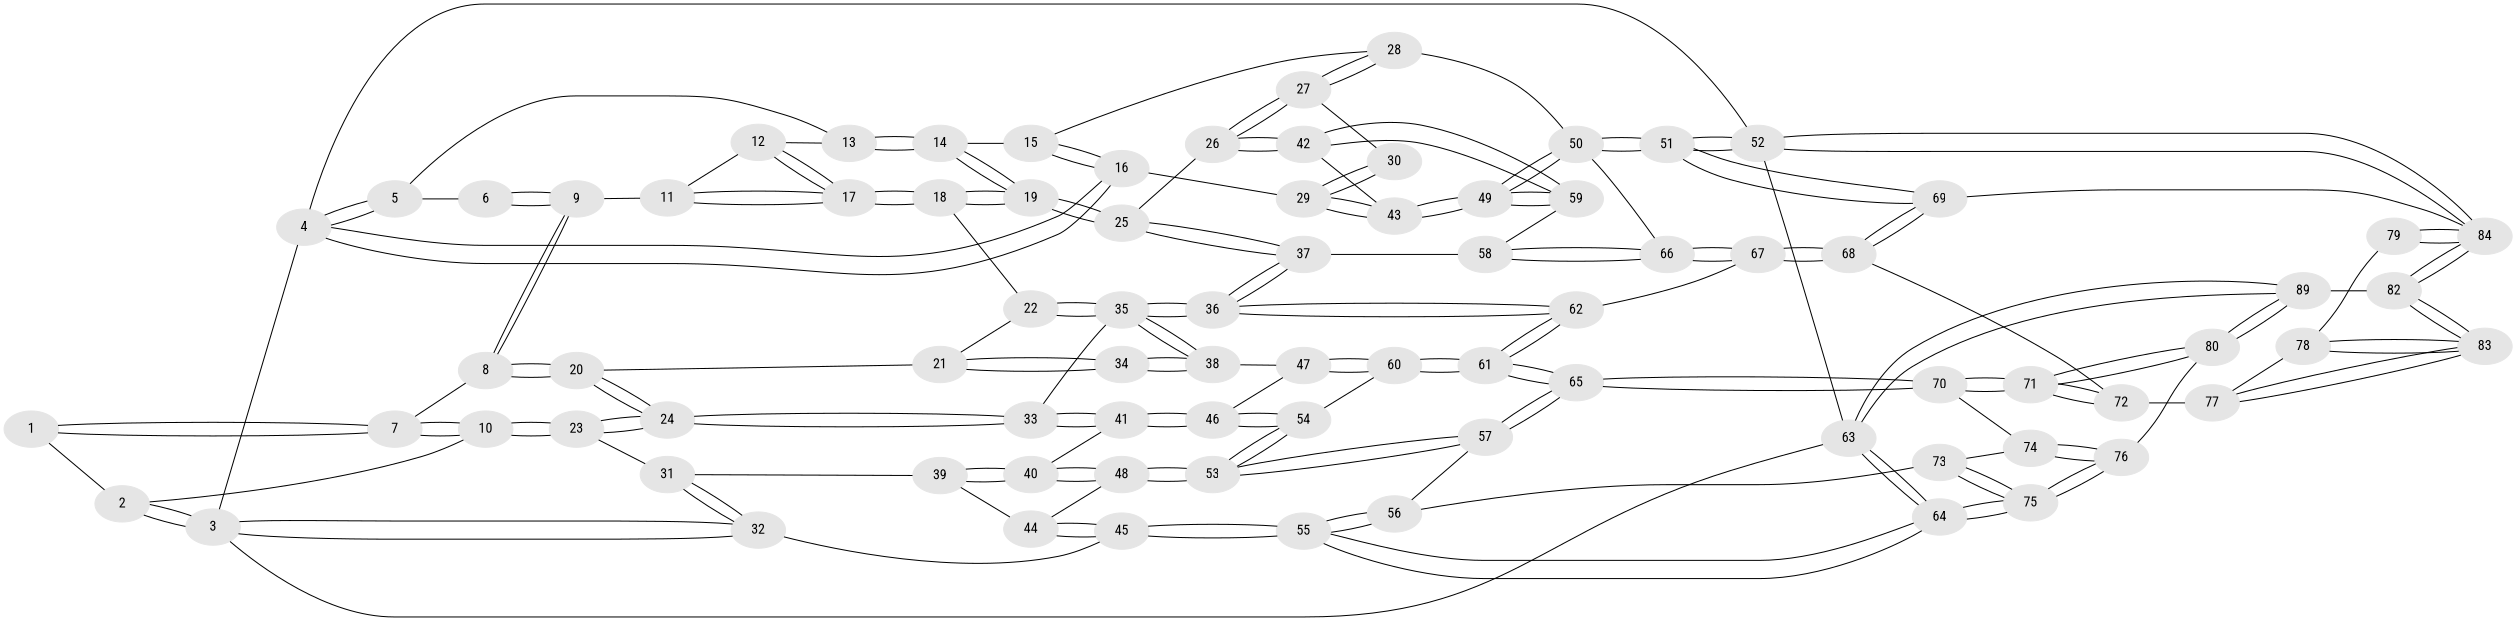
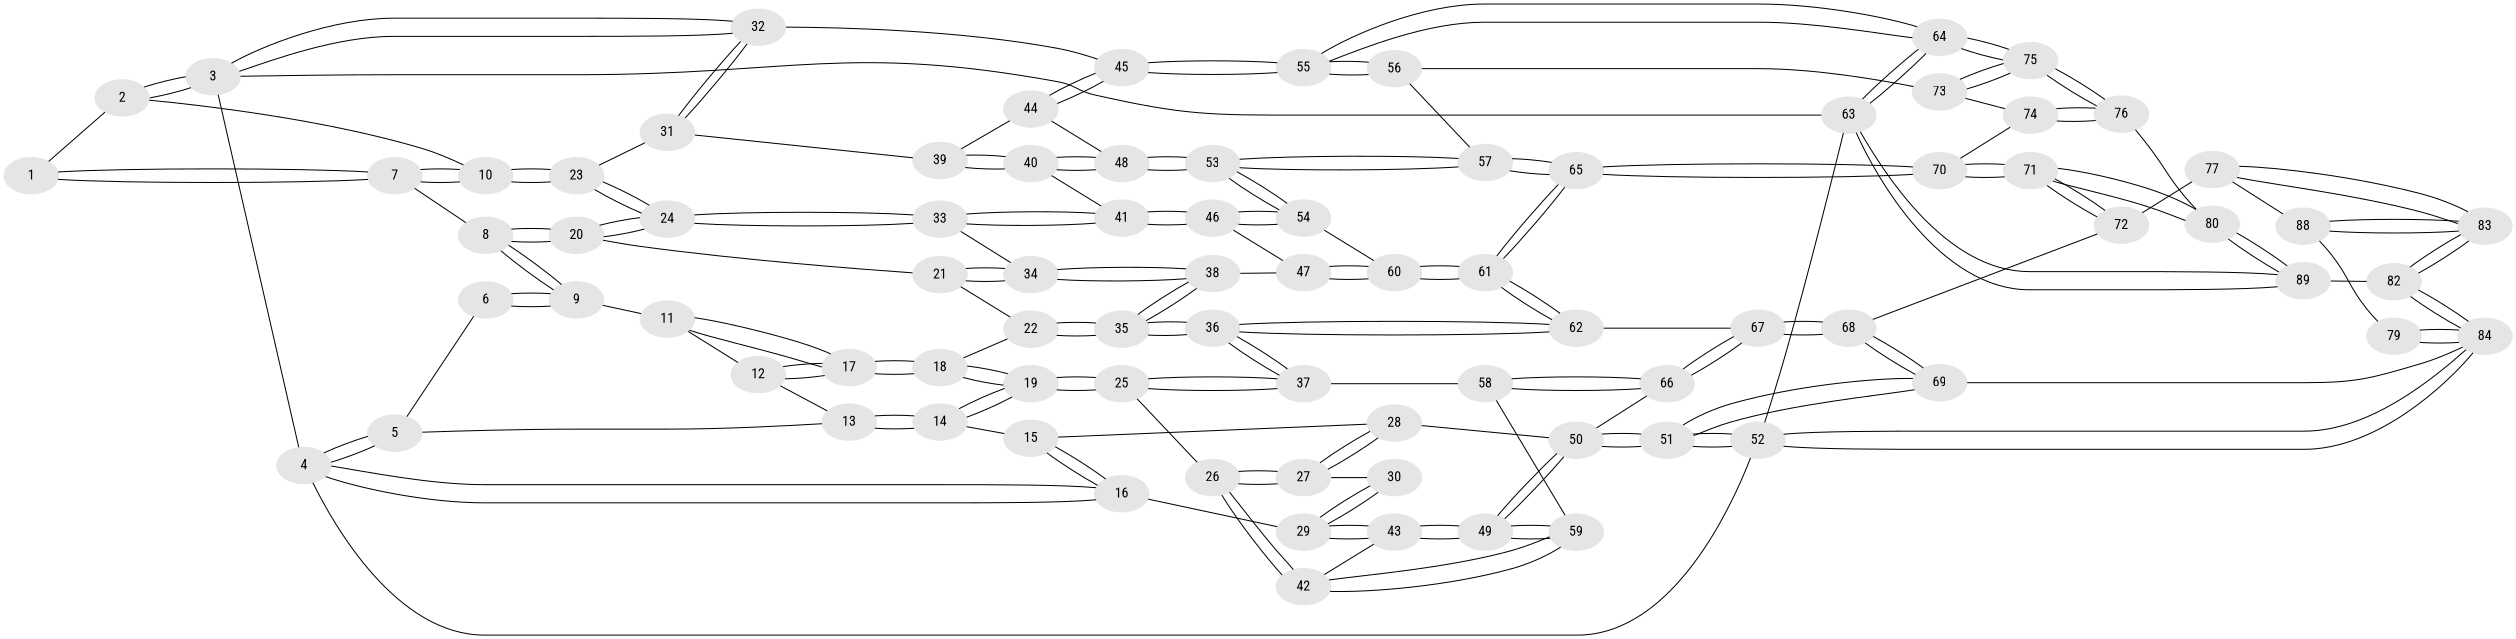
(2303, 346) -> (2303, 226)
(1083, 352) -> (986, 247)
